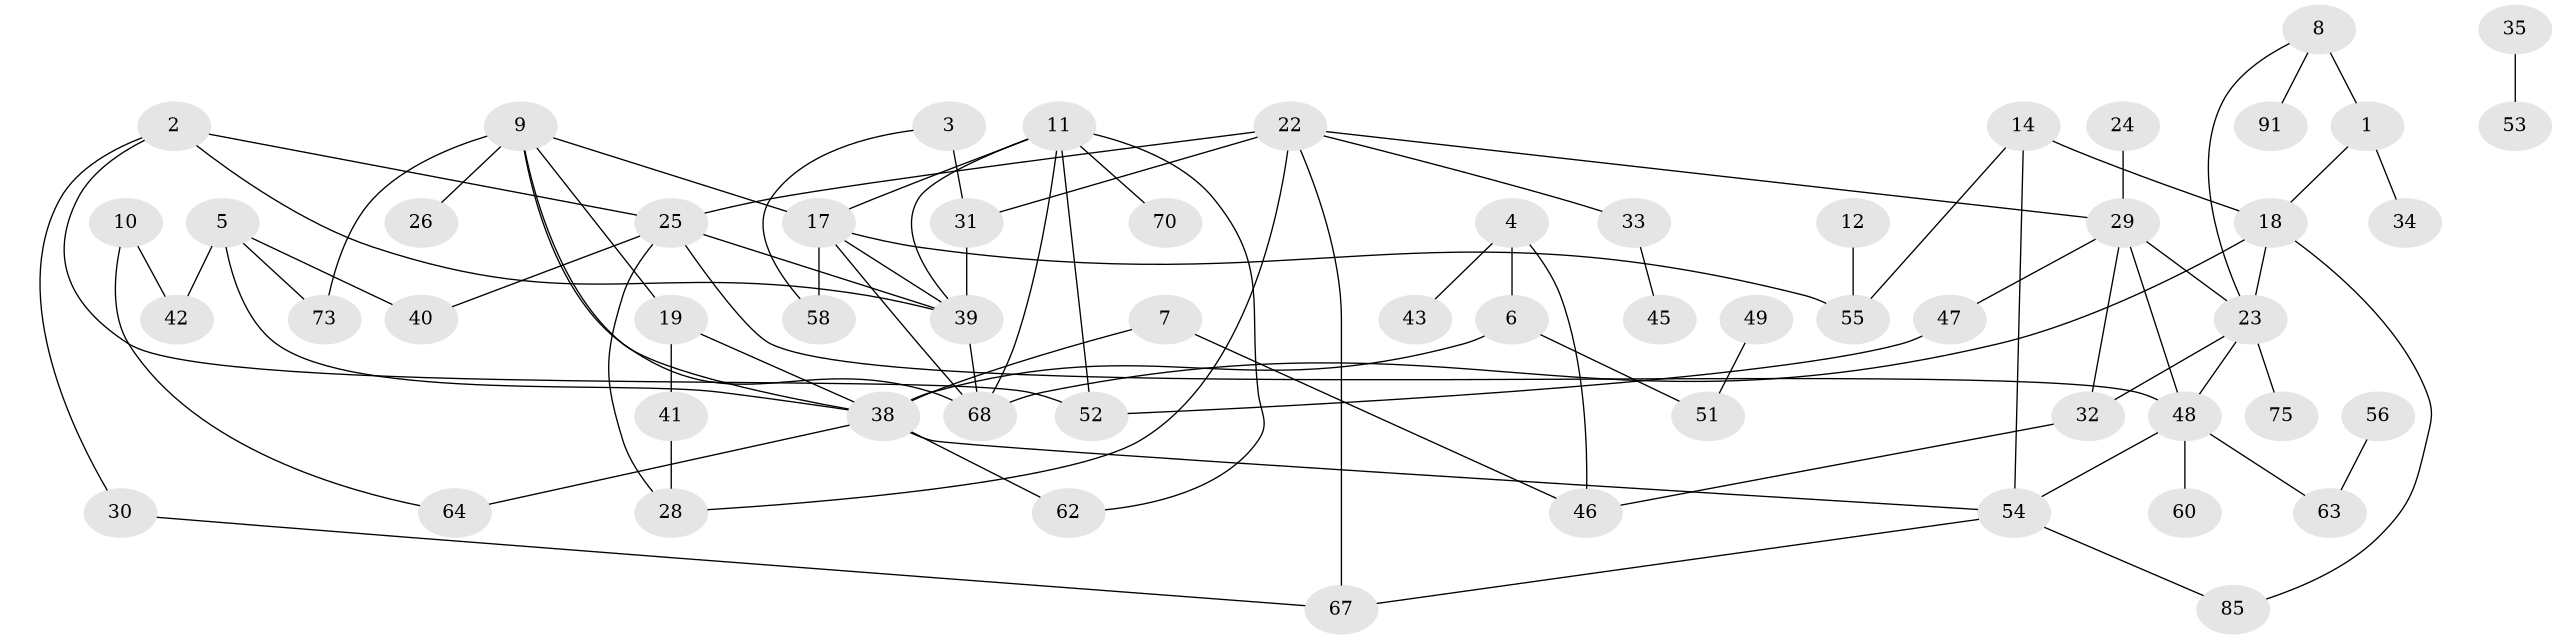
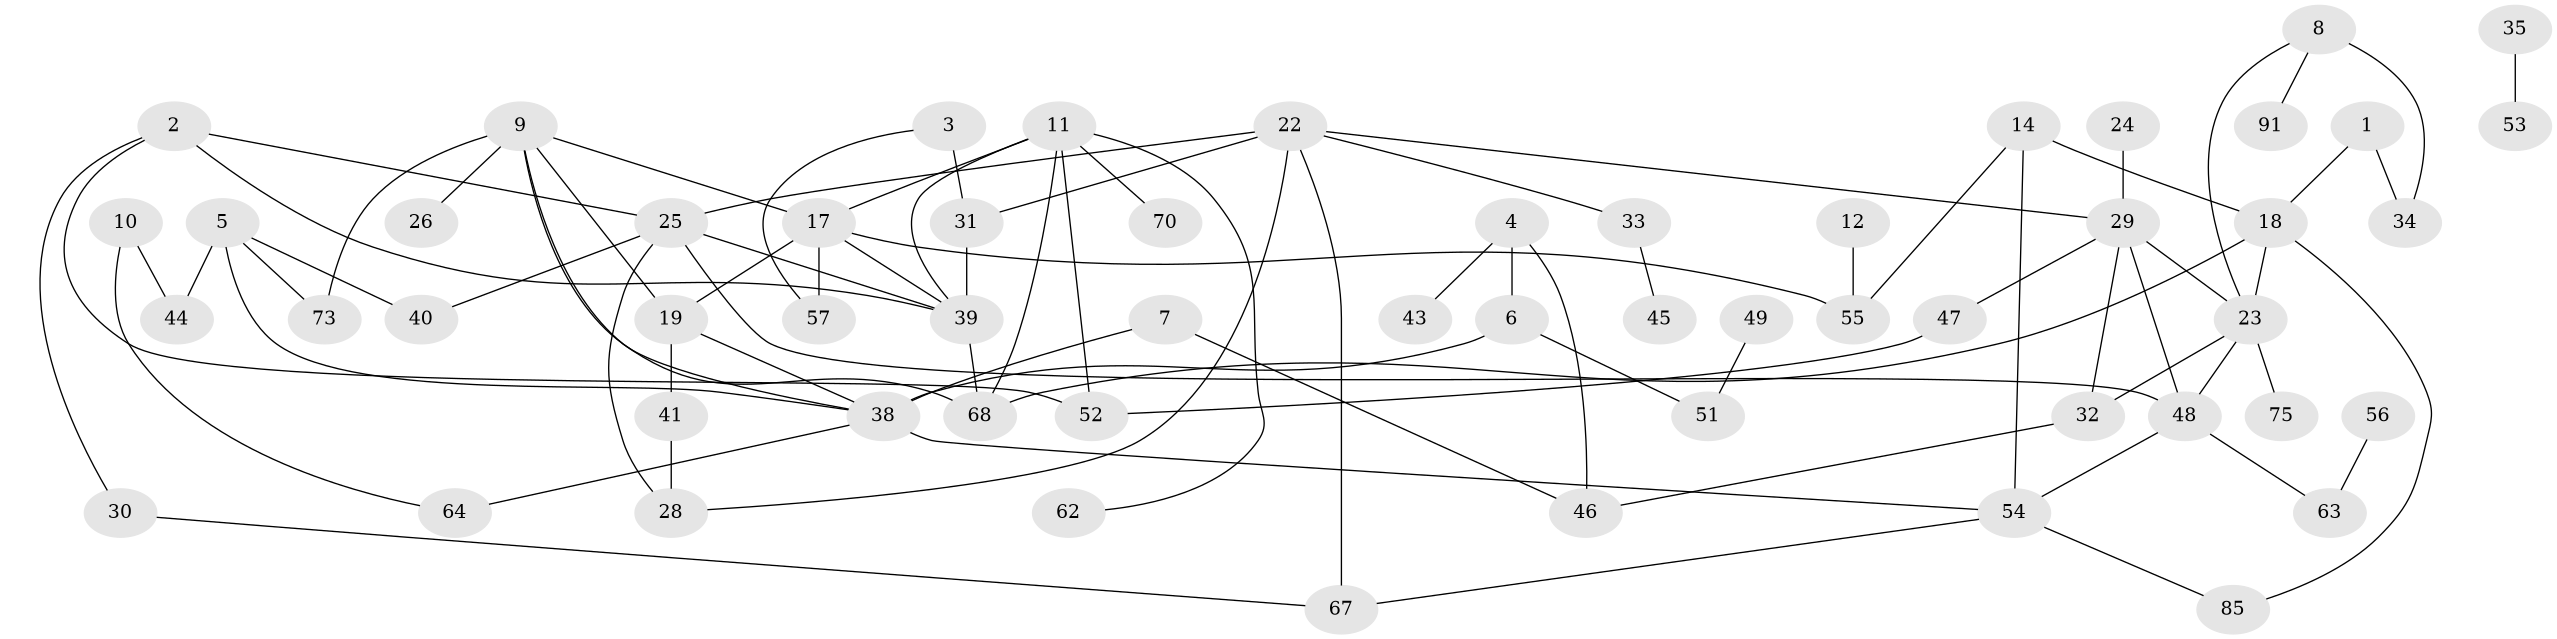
(2343, 78) -> (2418, 106)
(177, 320) -> (177, 320)
(819, 320) -> (819, 320)
(898, 320) -> (745, 271)
(976, 465) -> none
(2185, 513) -> none
